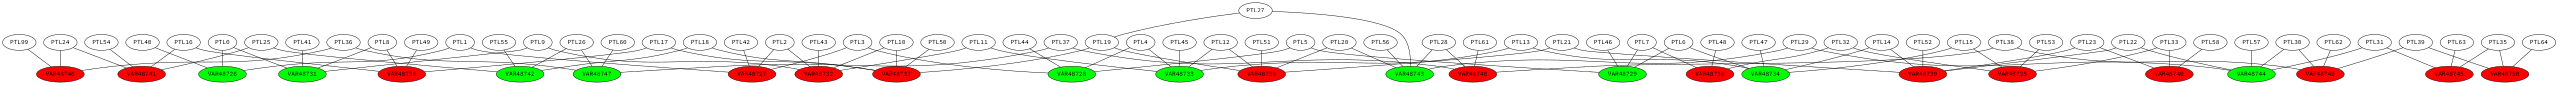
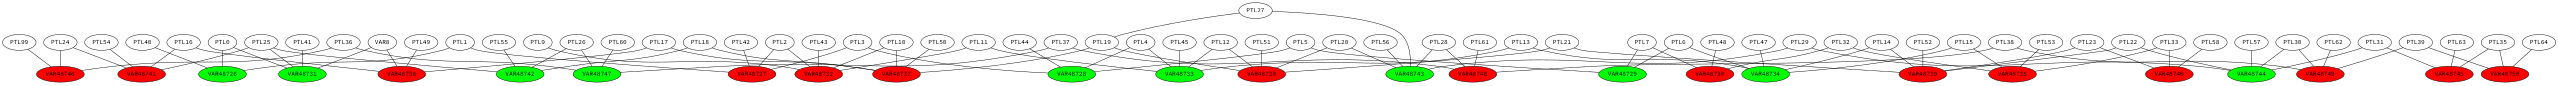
(382, 42) -> (382, 42)
(1603, 42) -> none
(416, 62) -> (278, 55)
